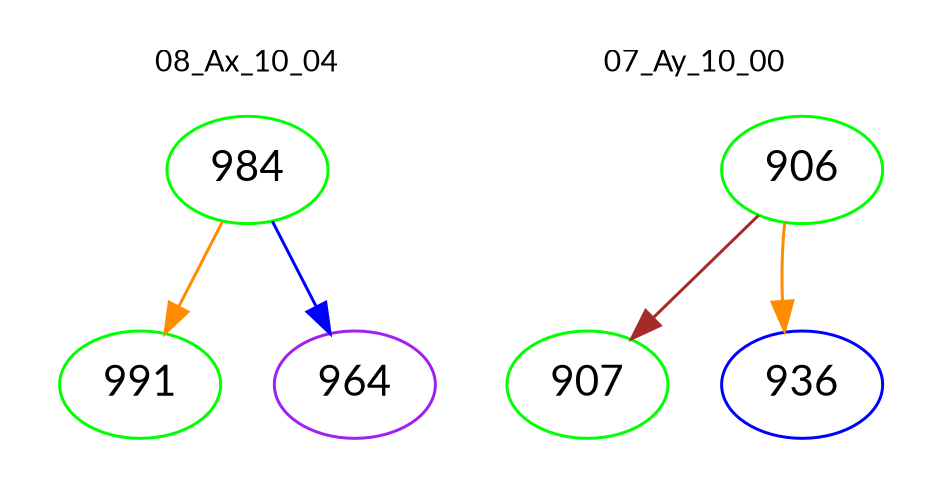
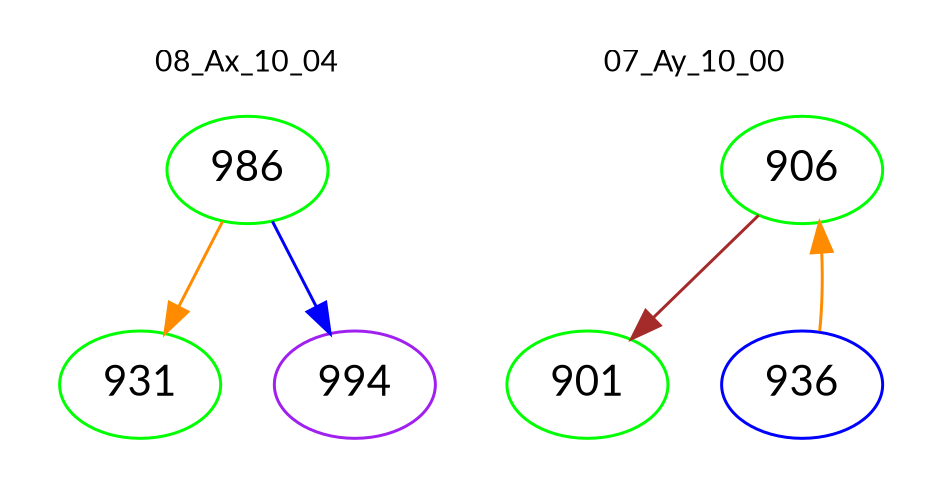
(248, 170) -> (248, 170)
(782, 262) -> (822, 292)
(140, 385) -> (140, 385)
(355, 385) -> (355, 385)
(587, 385) -> (587, 385)
